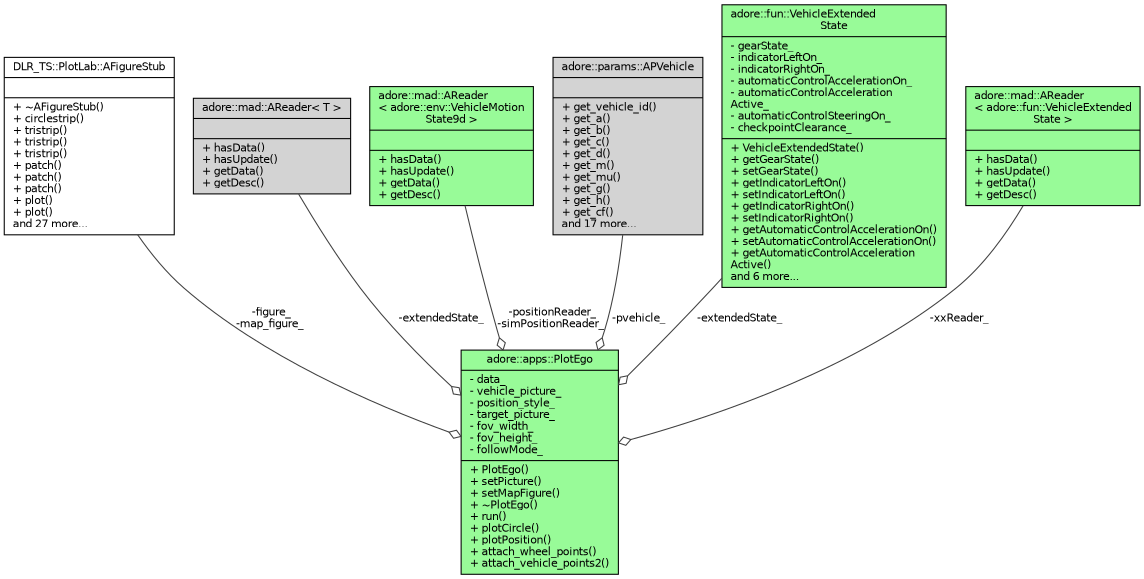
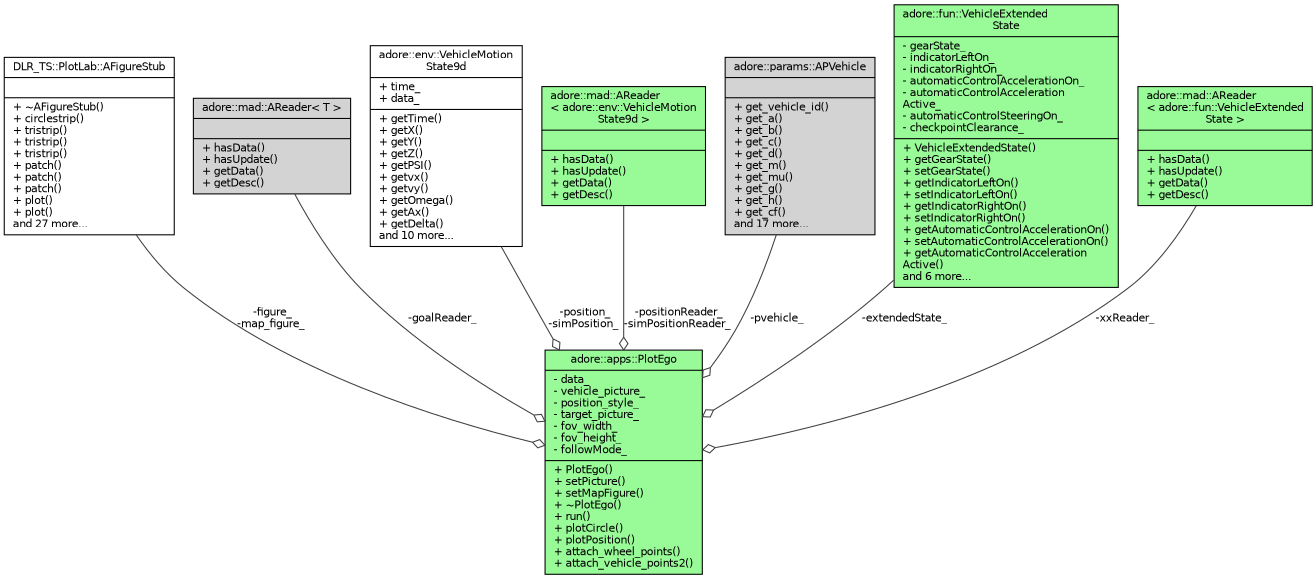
none -> (446, 146)
(440, 319) -> (441, 319)
